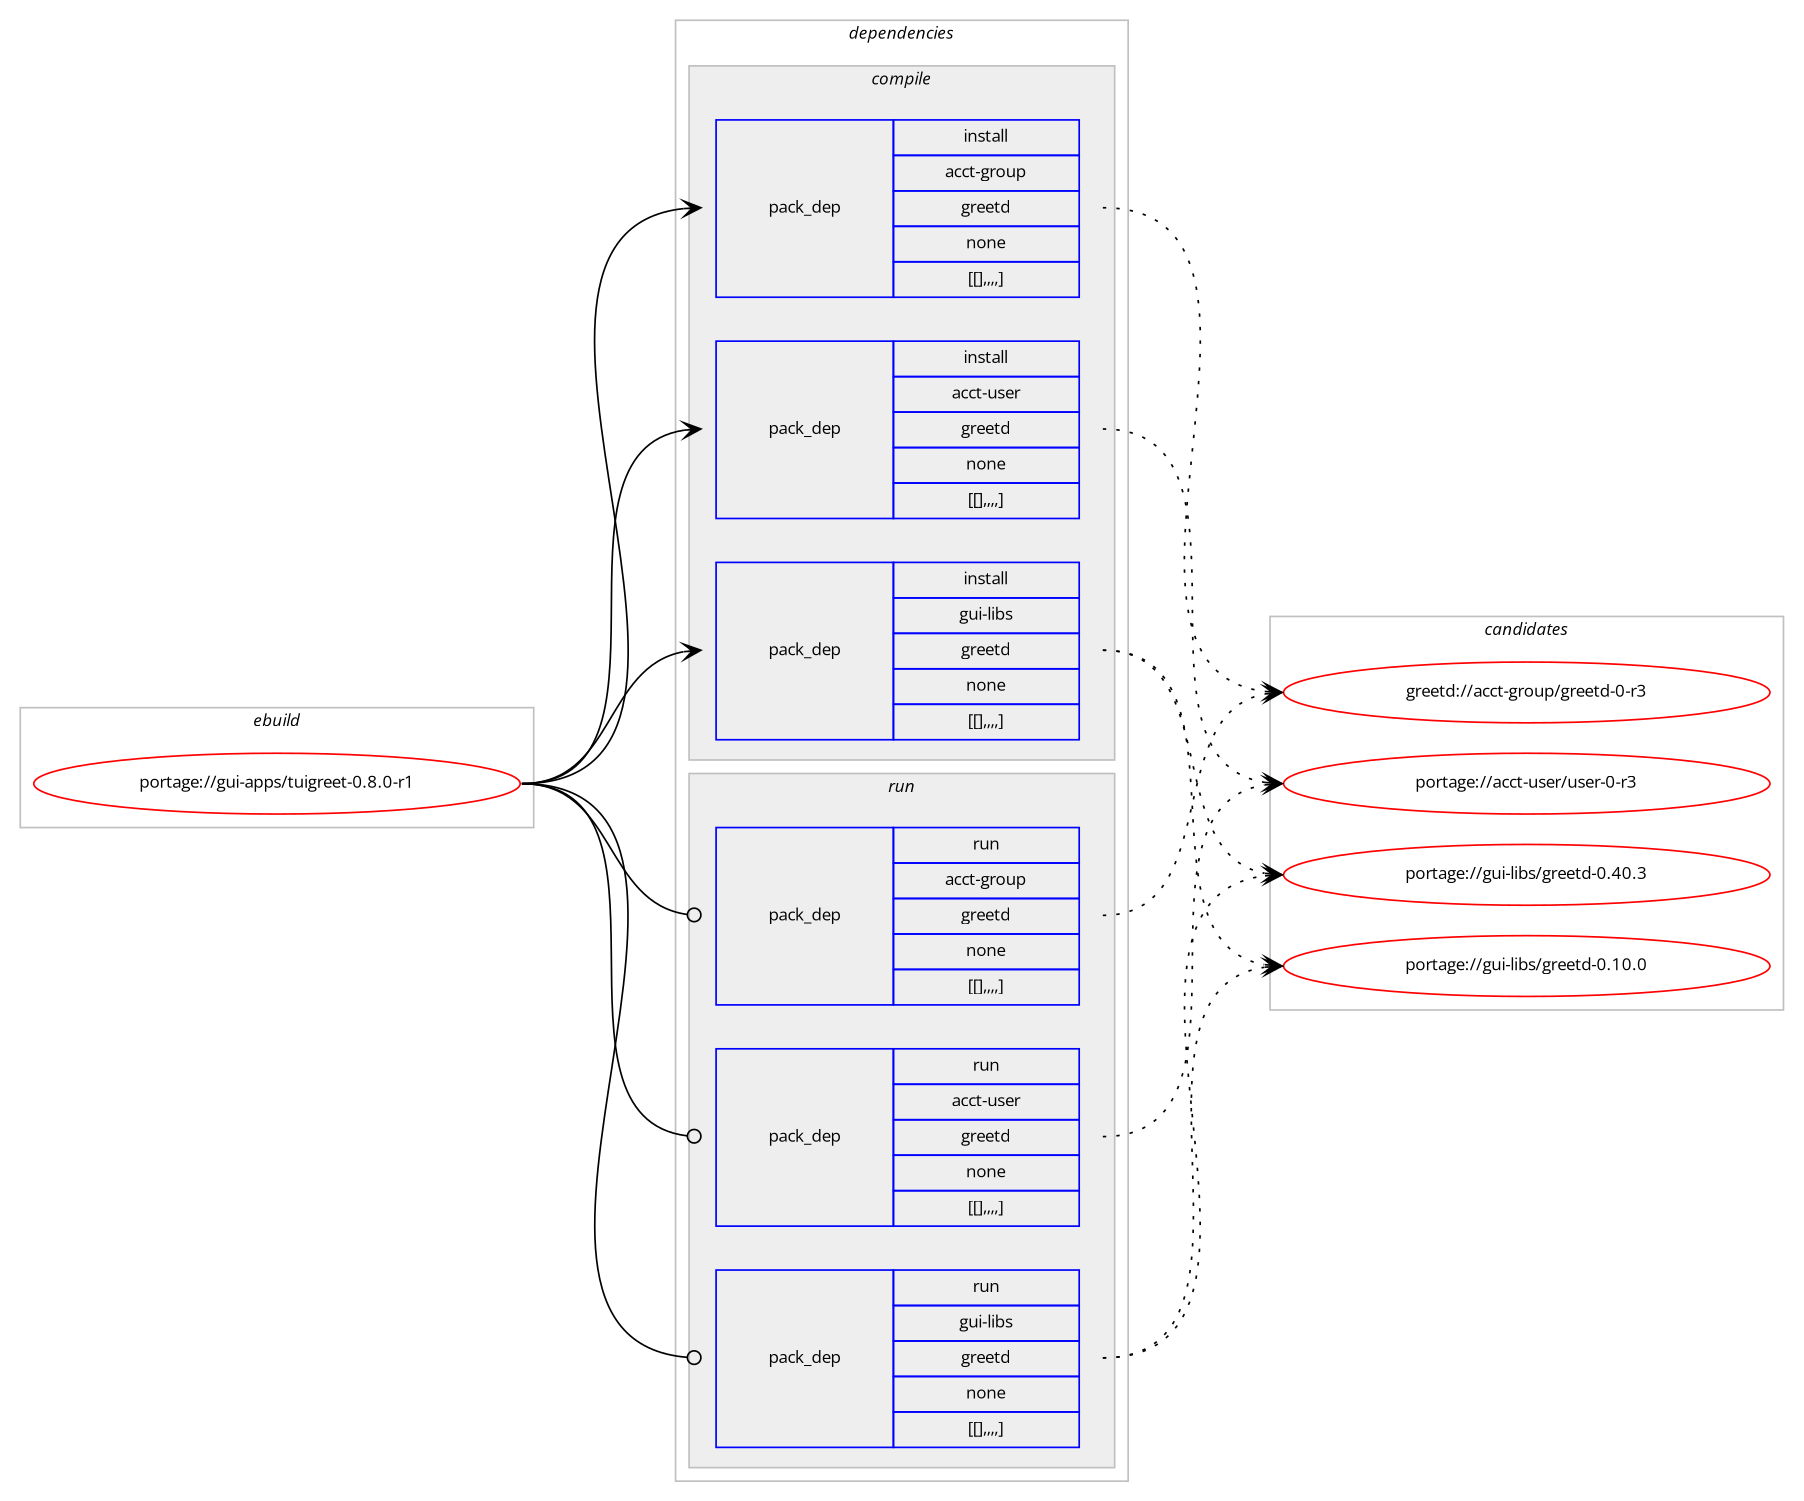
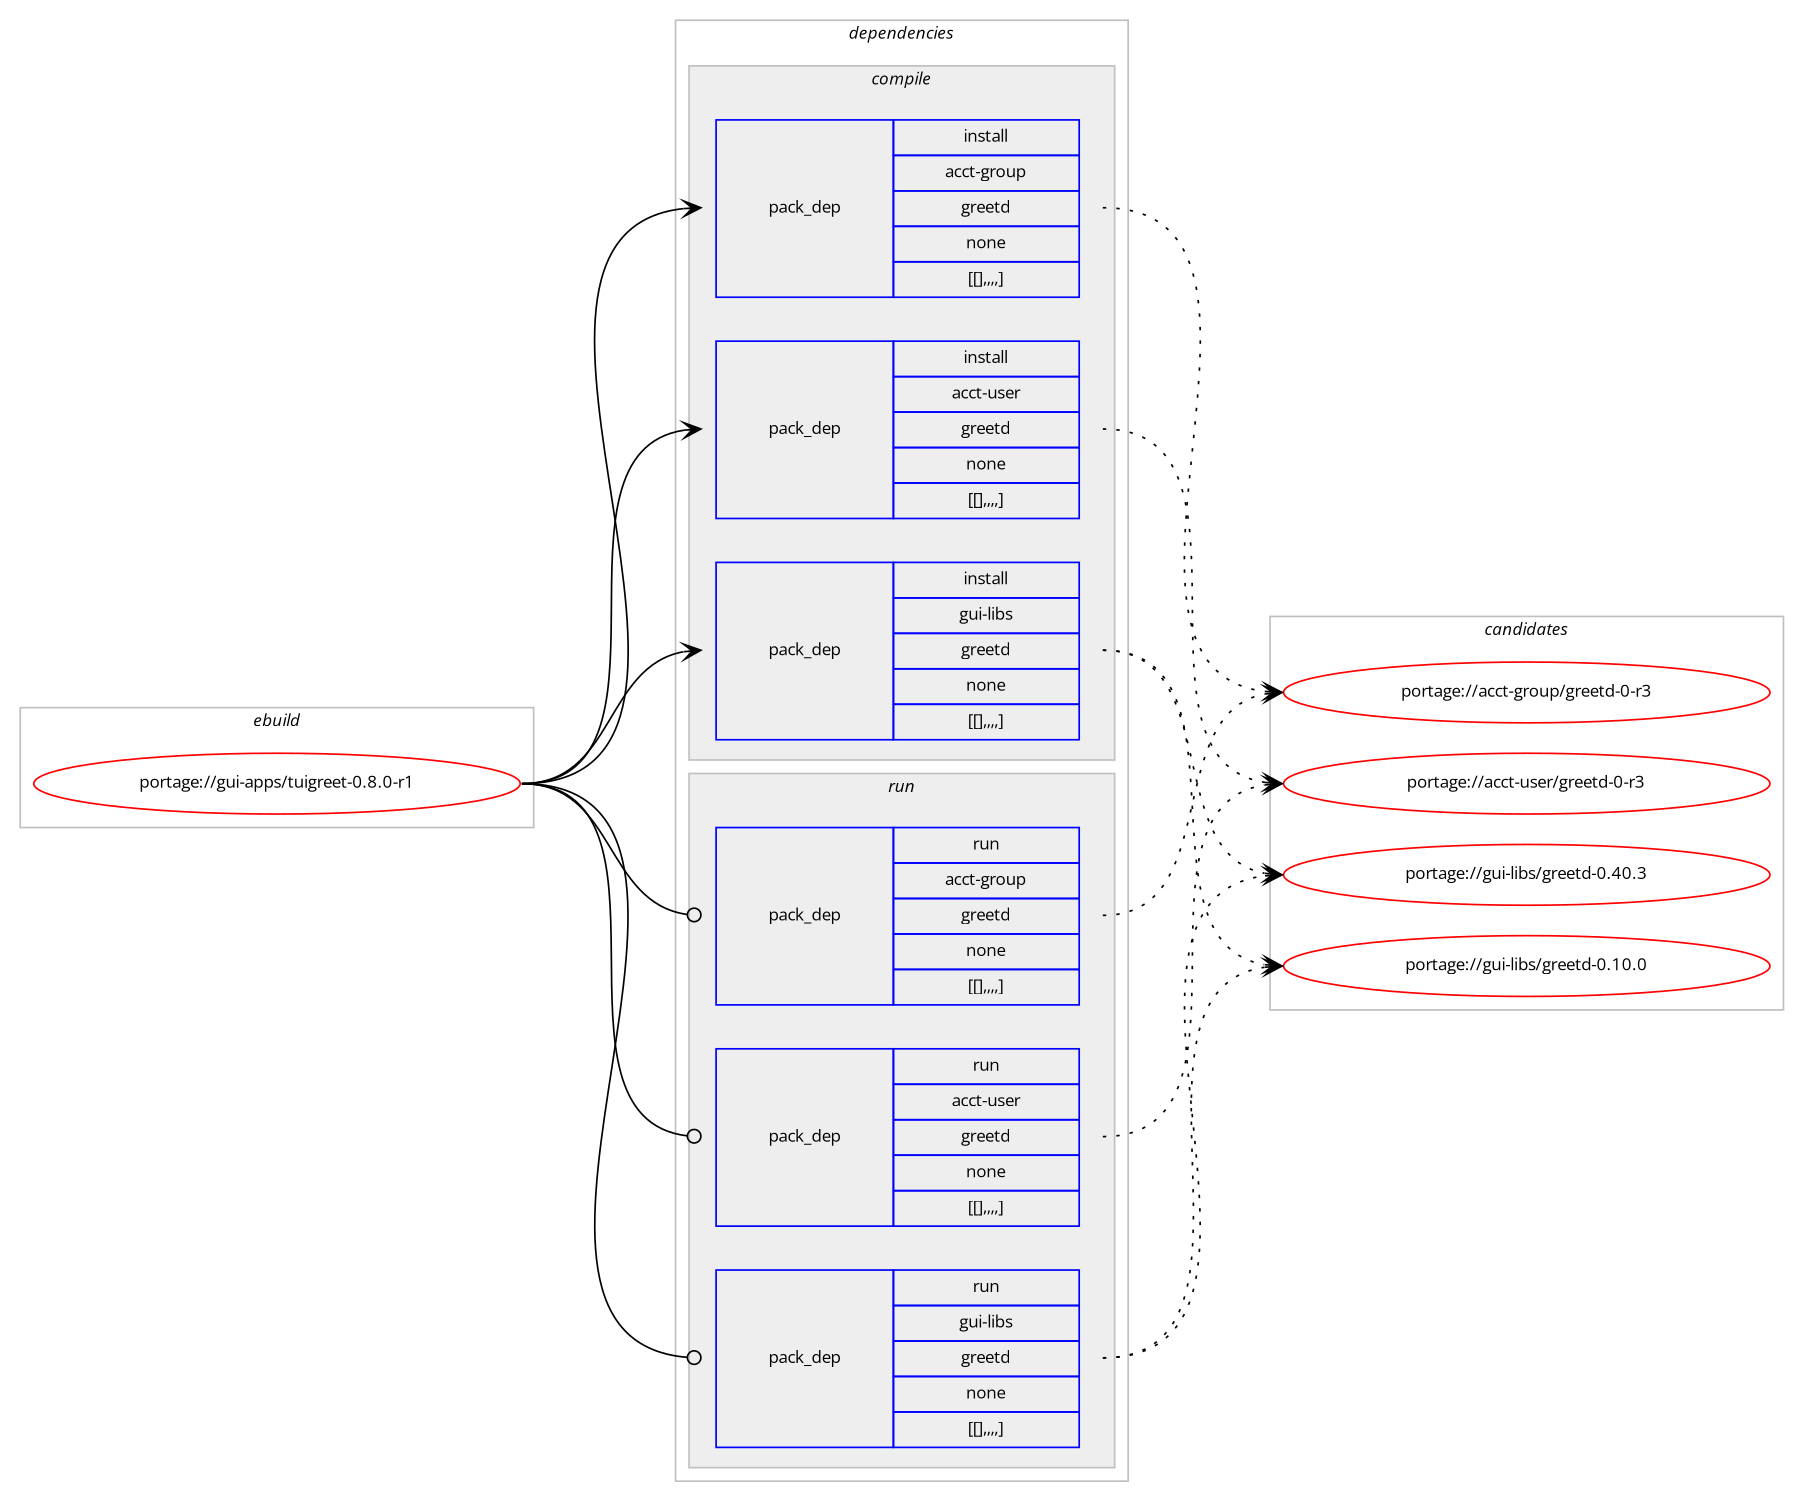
(1527, 692) -> (1527, 692)
(1527, 784) -> (1527, 784)
